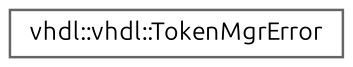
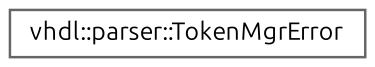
(176, 34) -> (188, 34)
